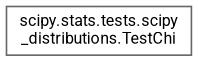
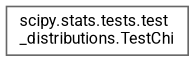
(99, 31) -> (97, 31)
